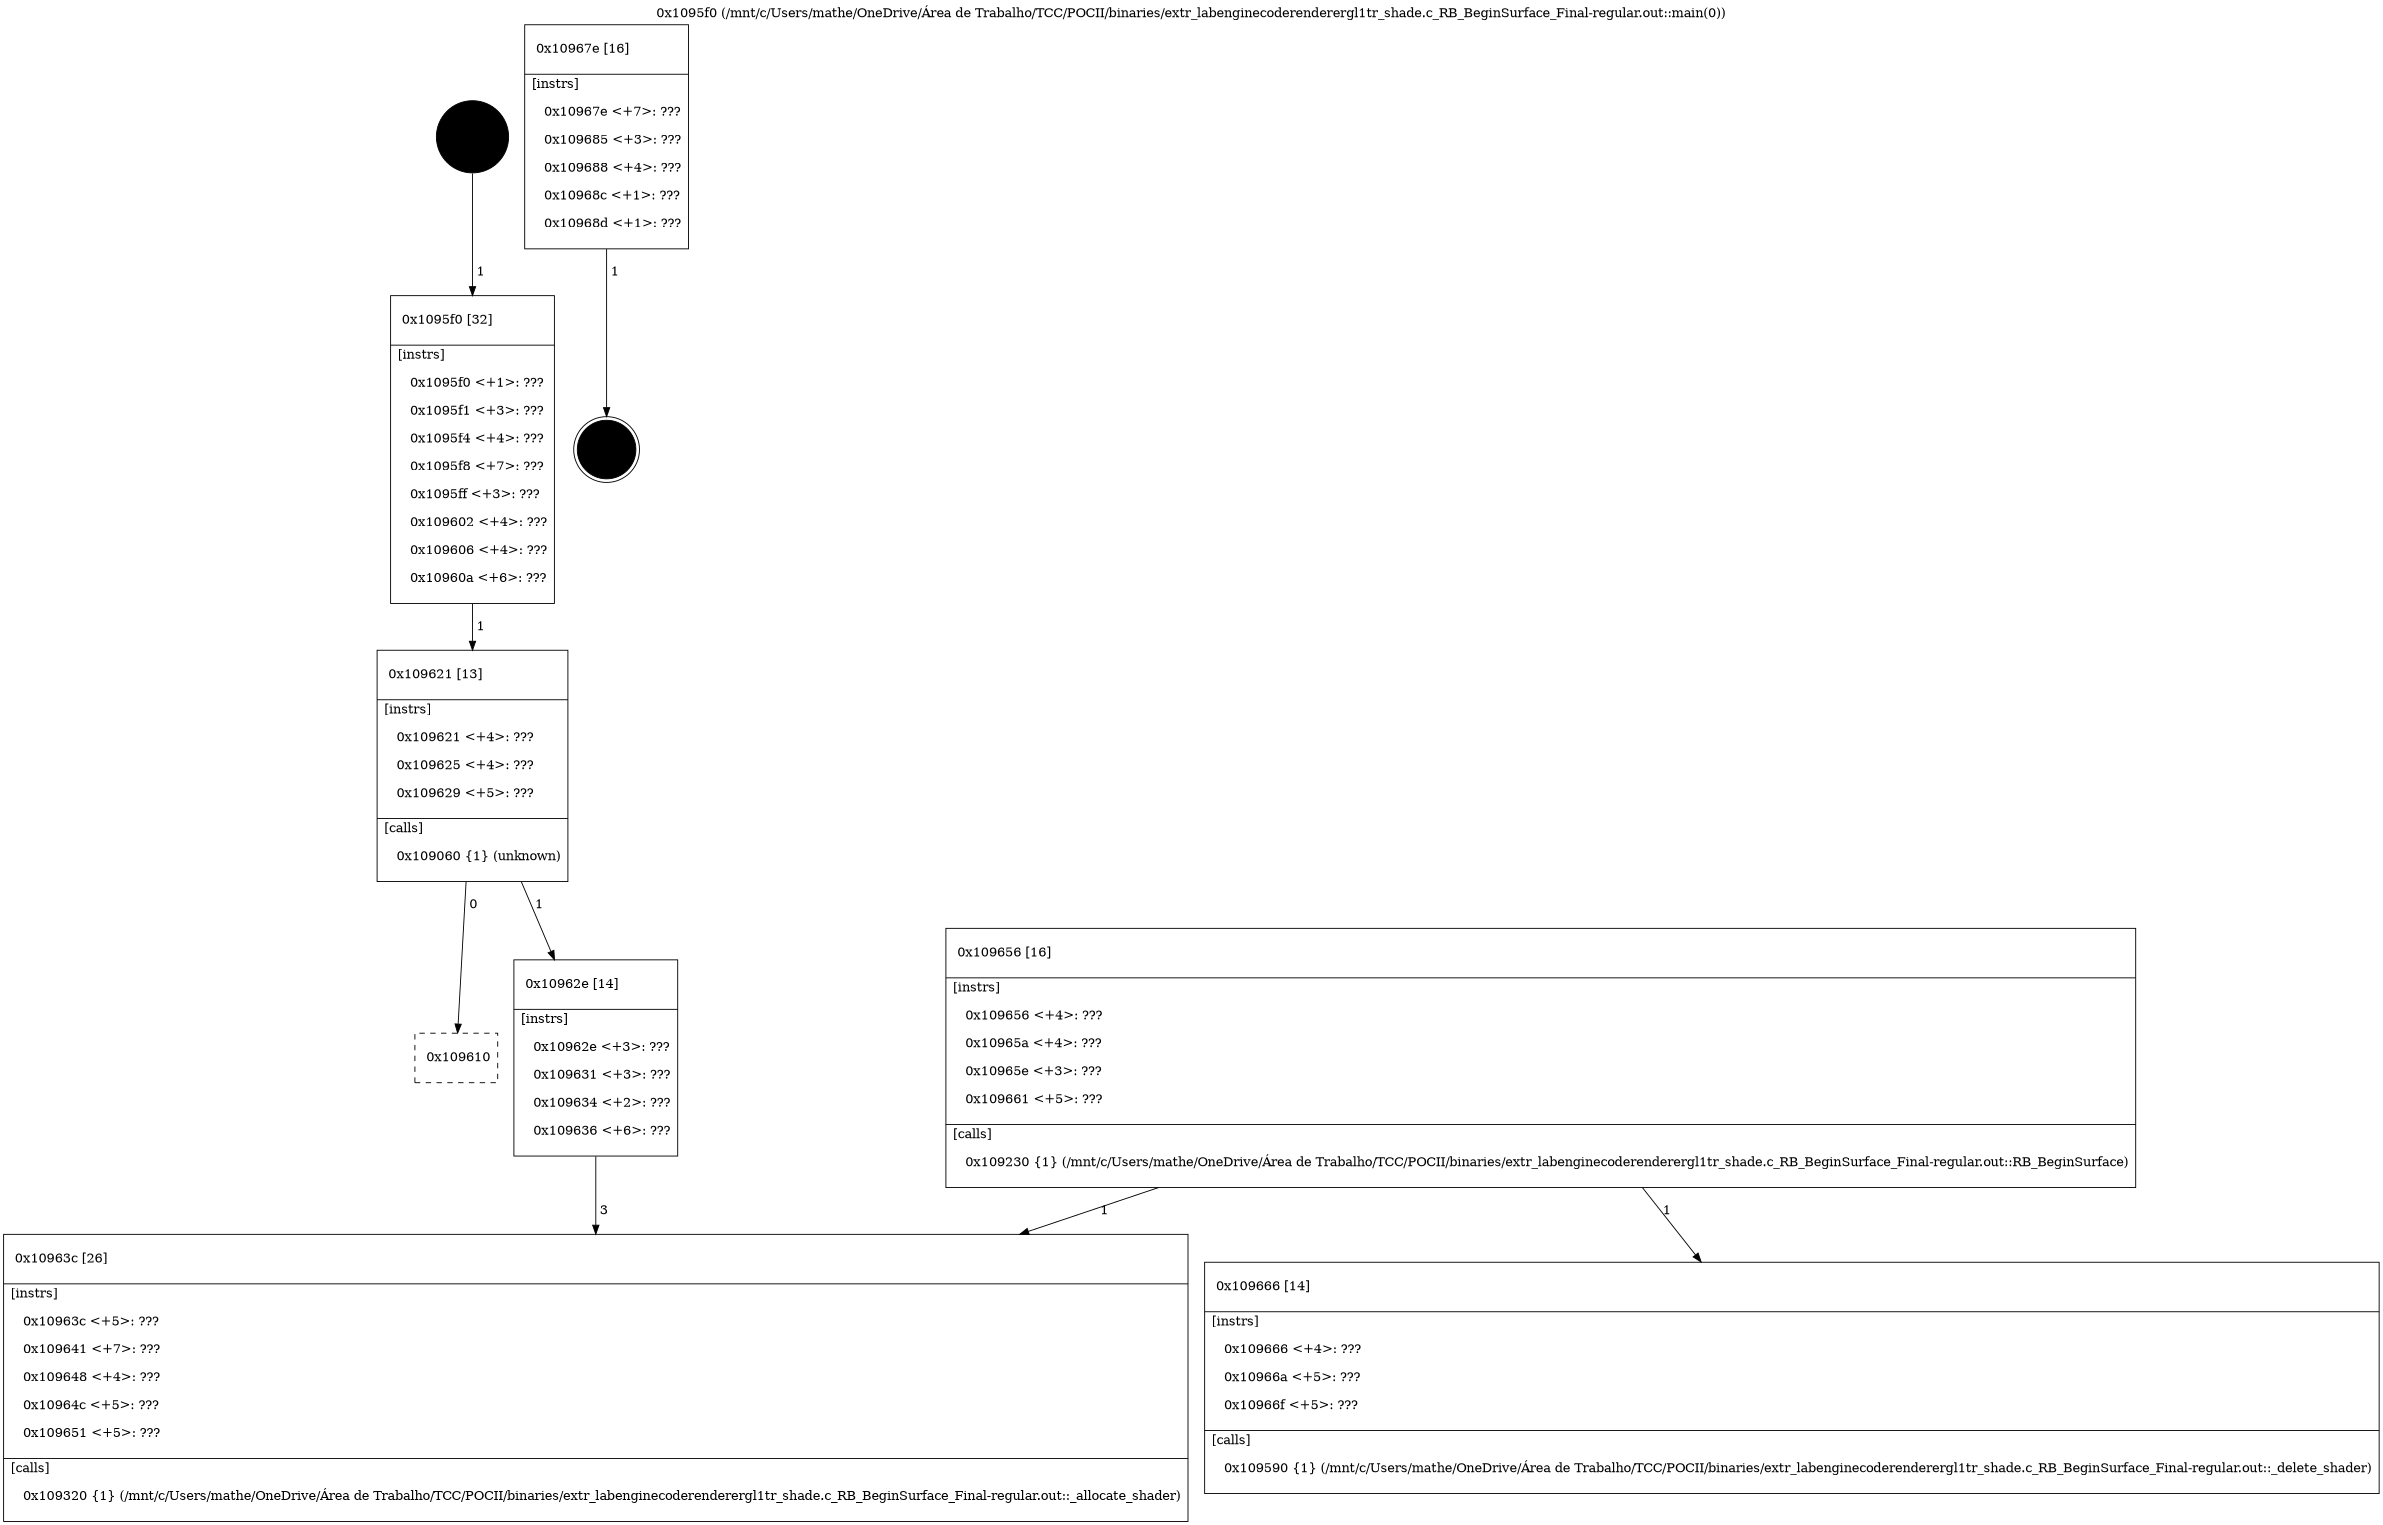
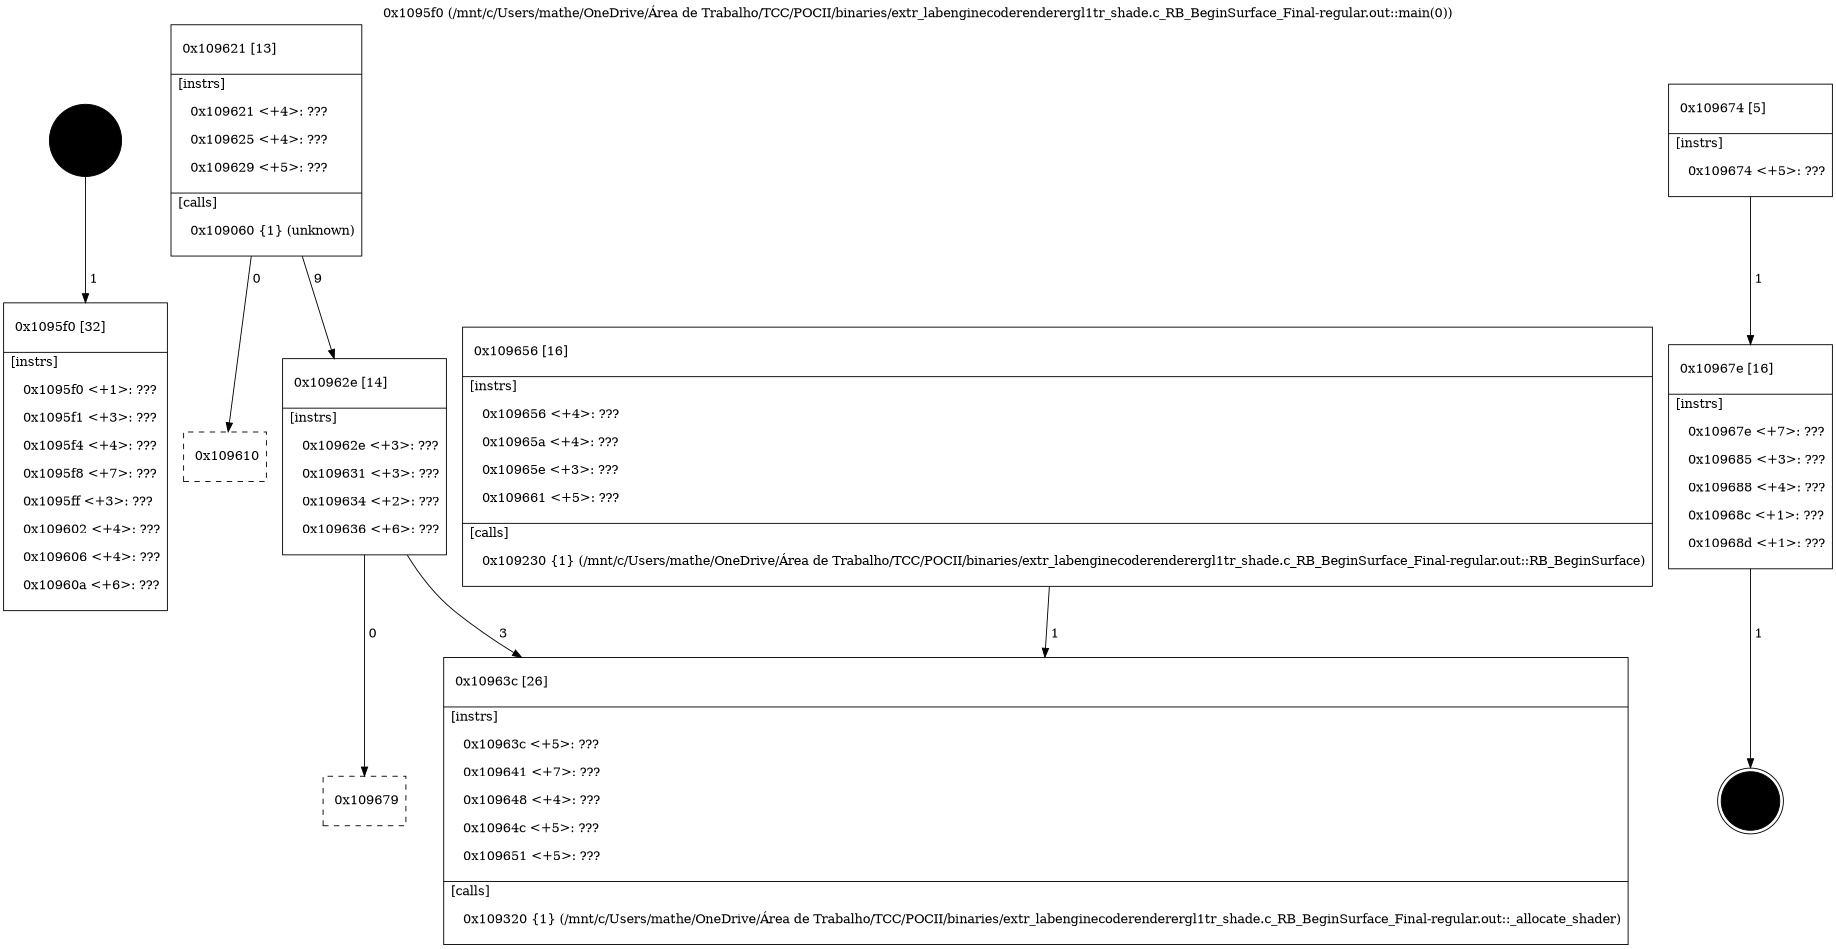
none -> (1750, 140)
(472, 622) -> none
none -> (364, 801)
(537, 905) -> (316, 279)
(1792, 1378) -> none
